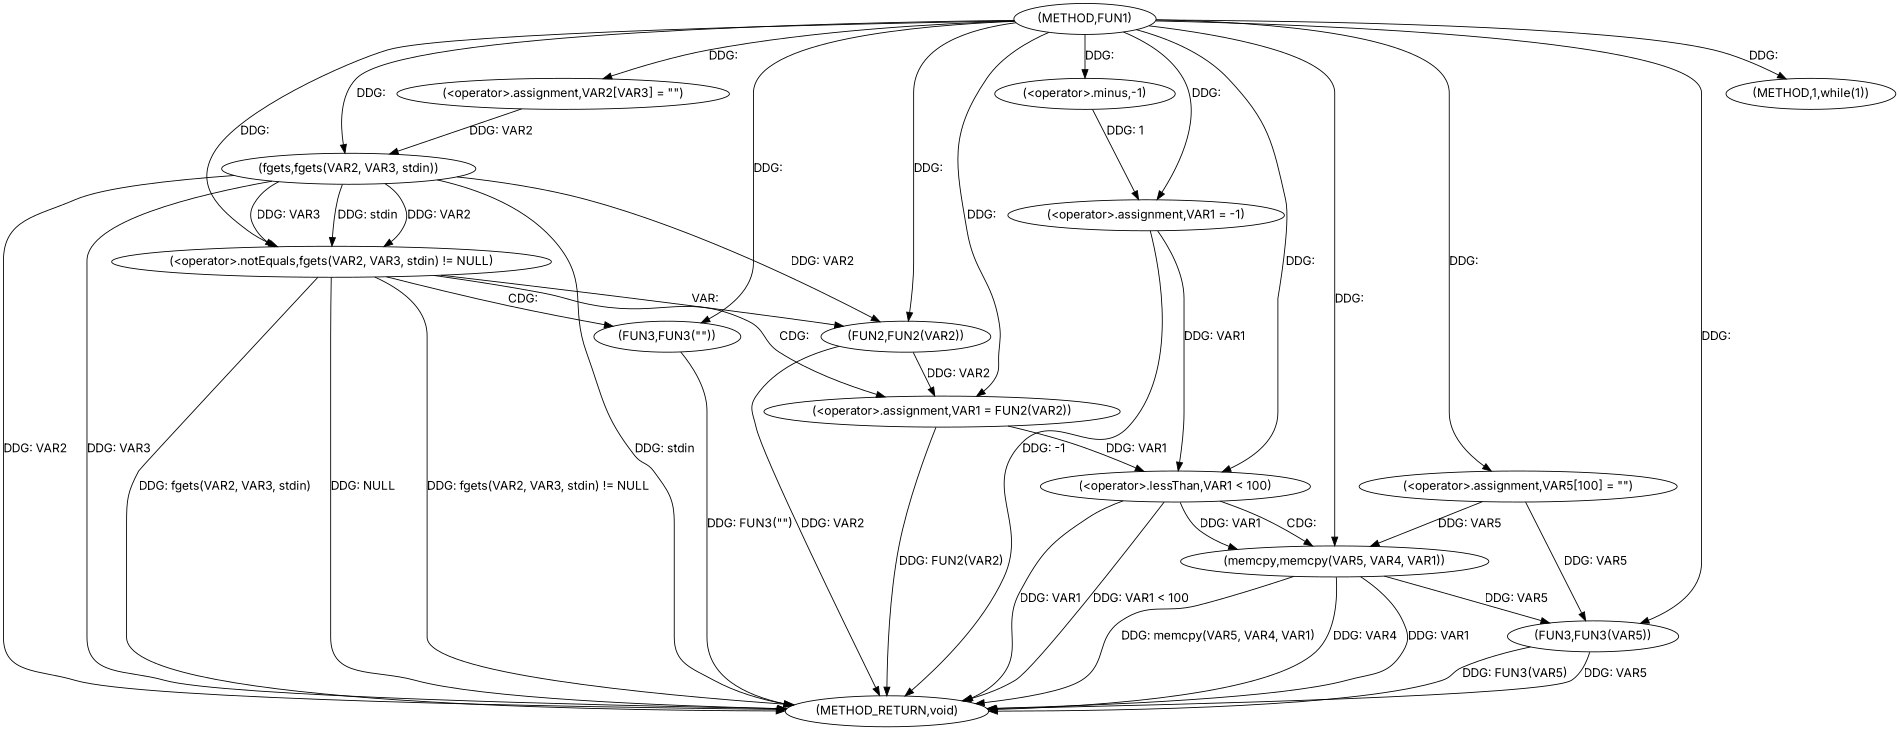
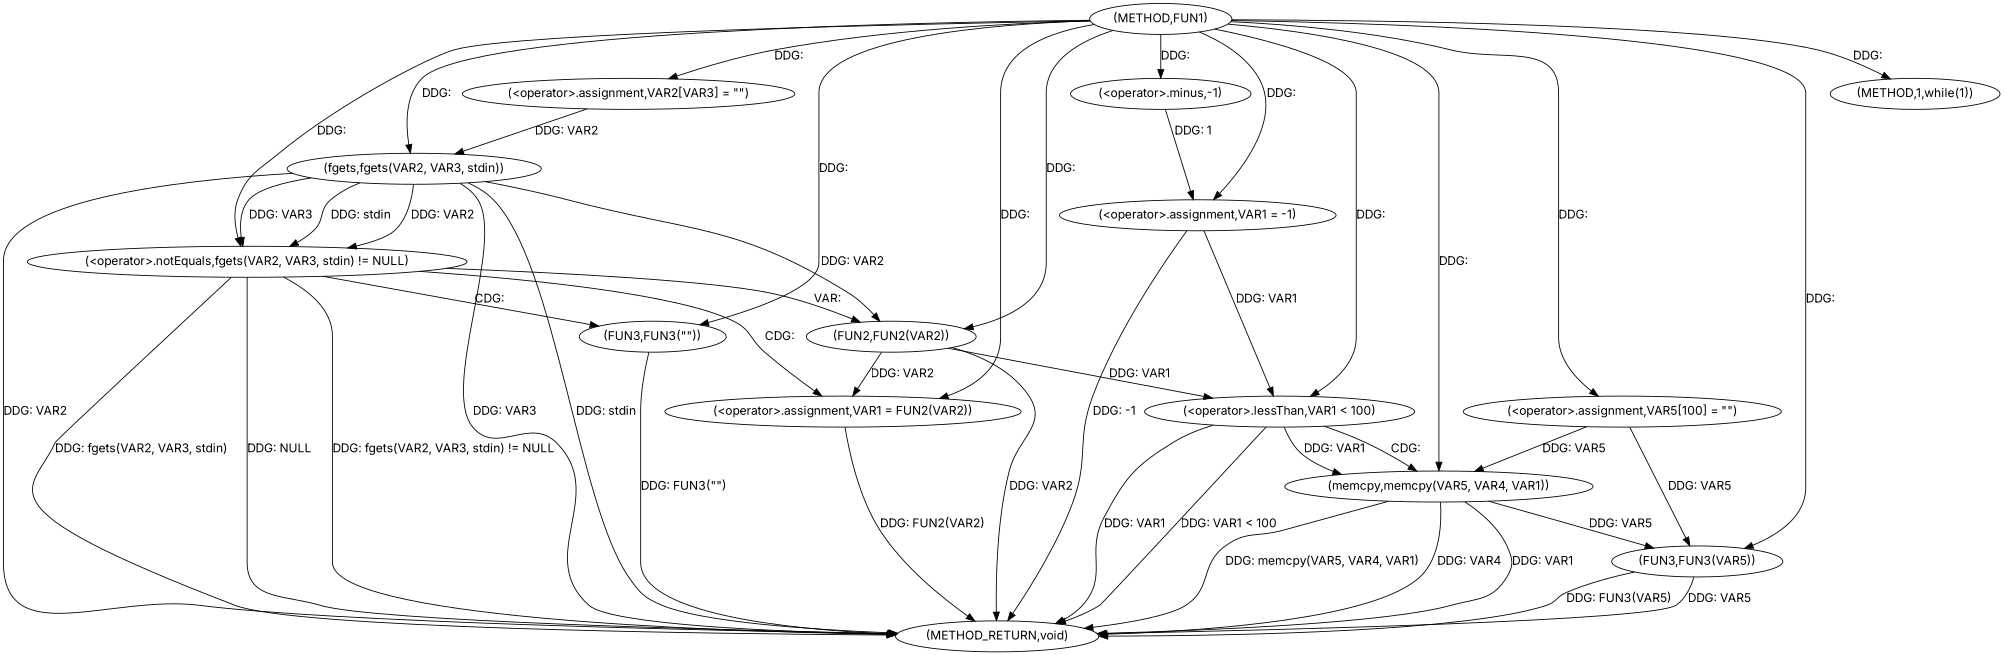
(1073, 444) -> (1076, 372)
